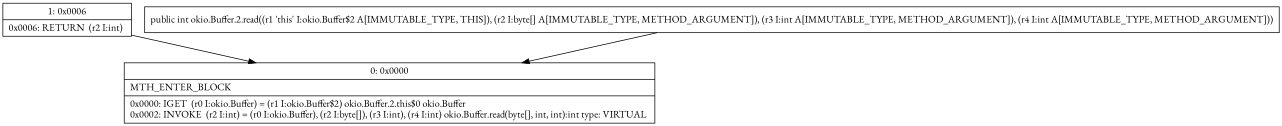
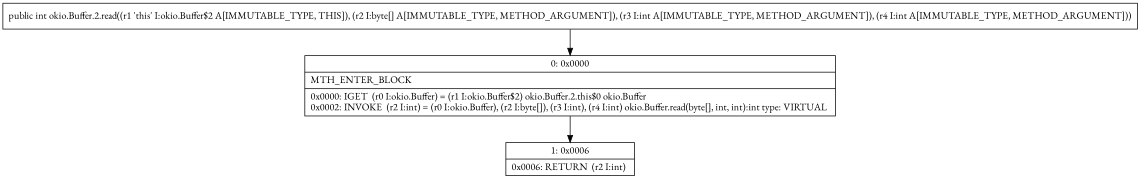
(190, 48) -> (570, 126)
